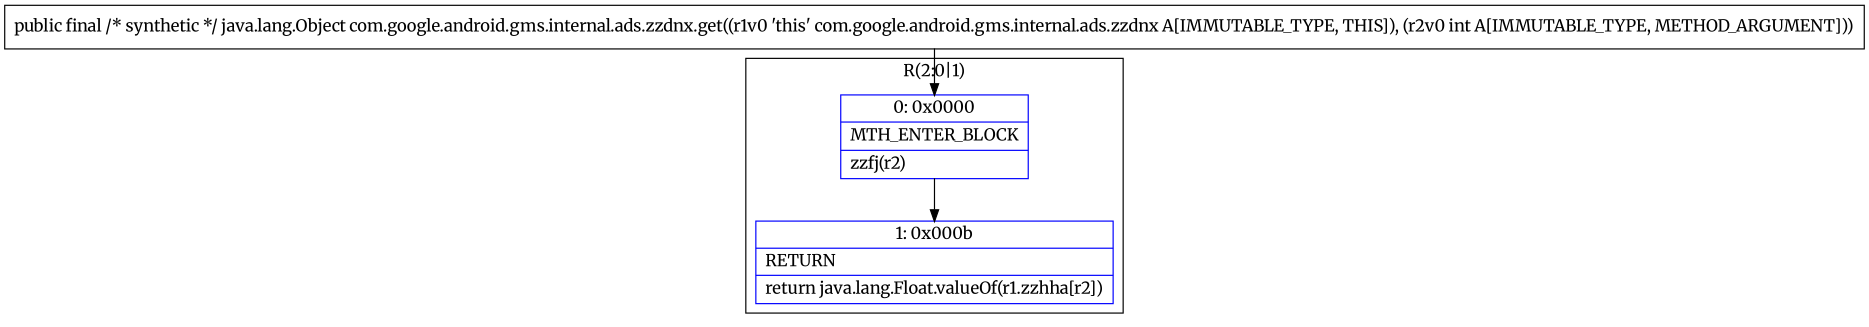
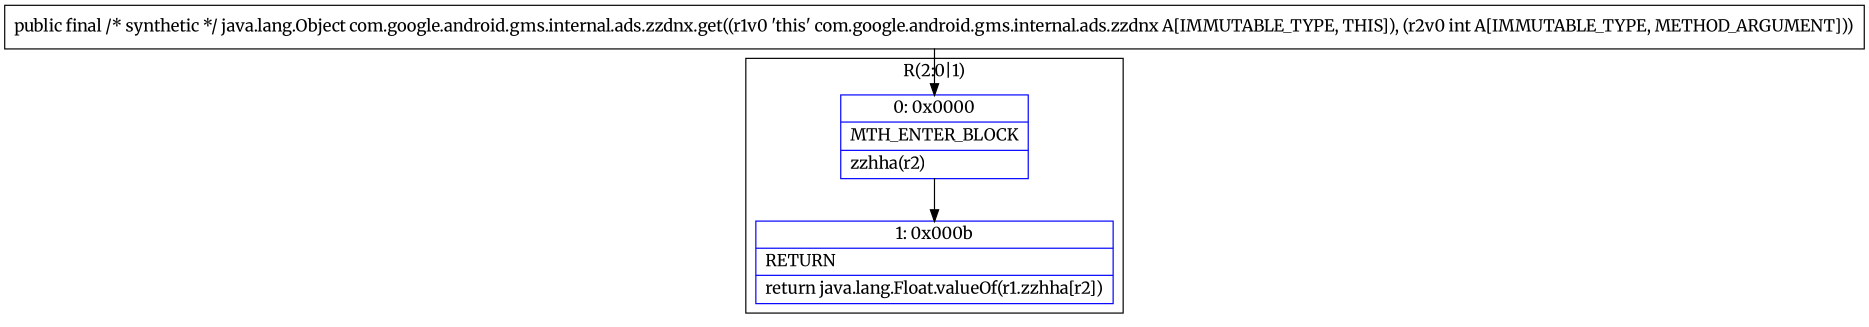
(878, 164) -> (888, 164)
